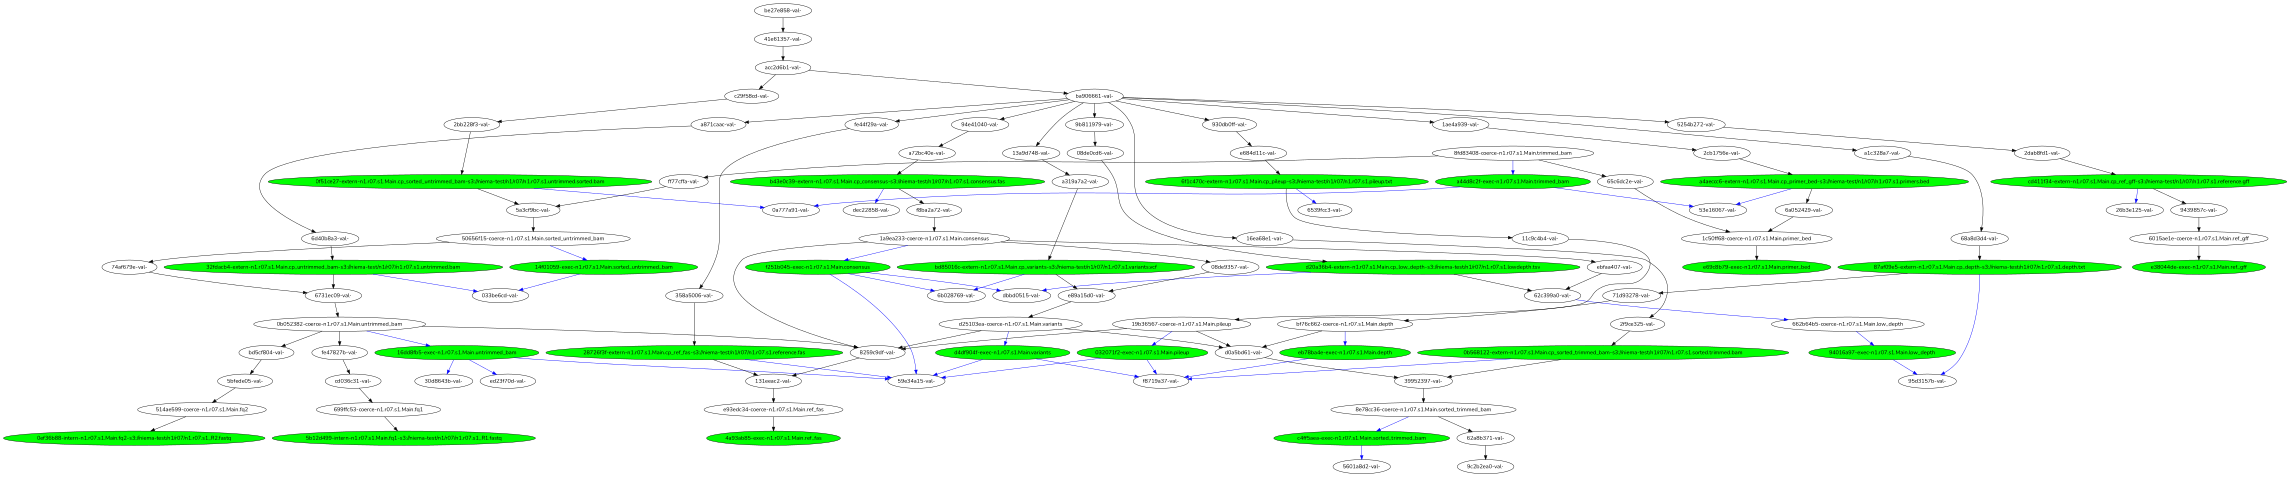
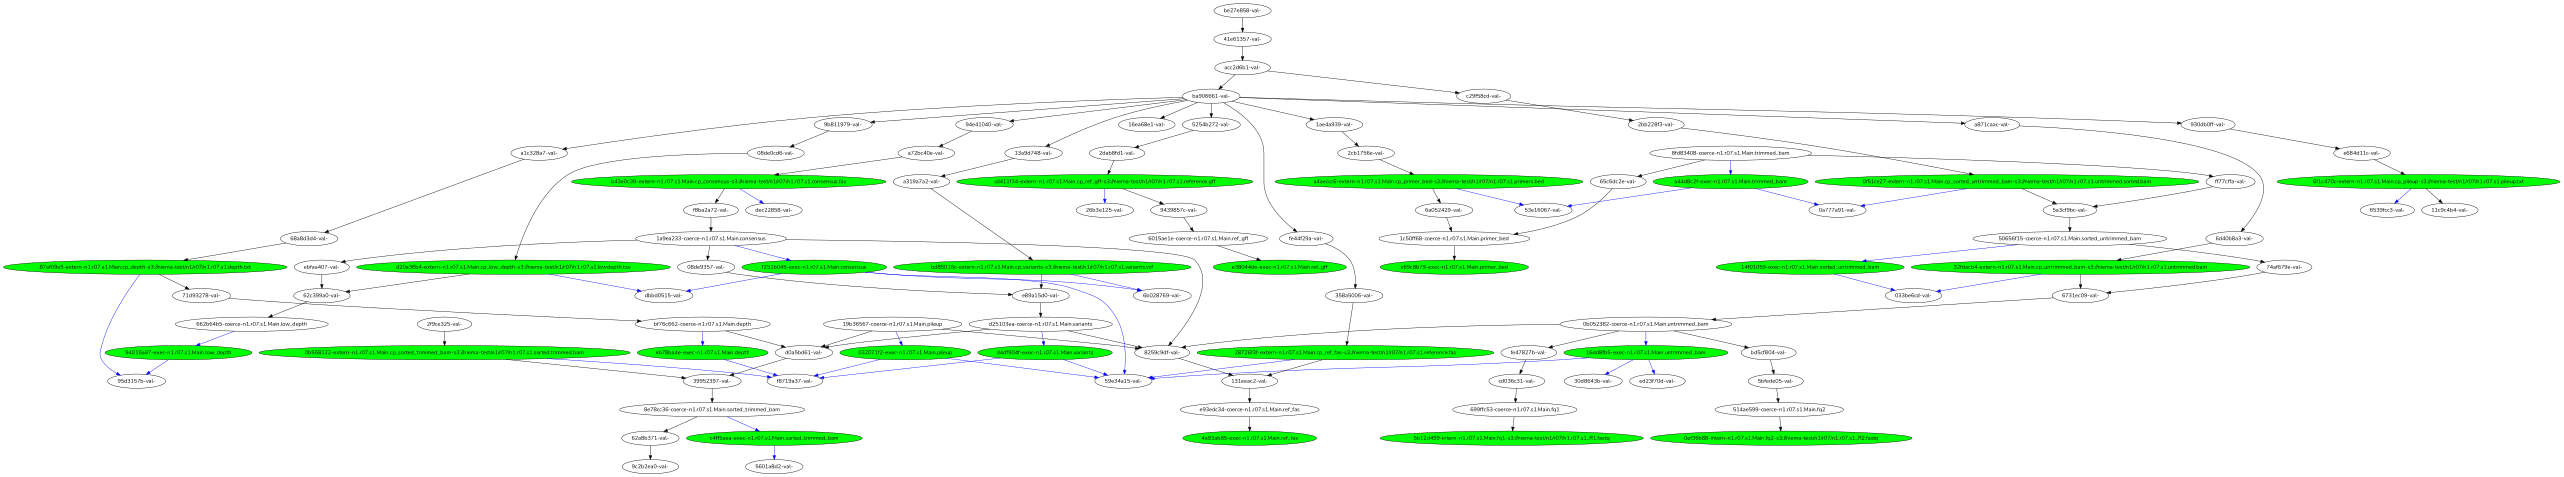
(1504, 248) -> none
(1680, 311) -> (290, 309)
(1472, 313) -> none
